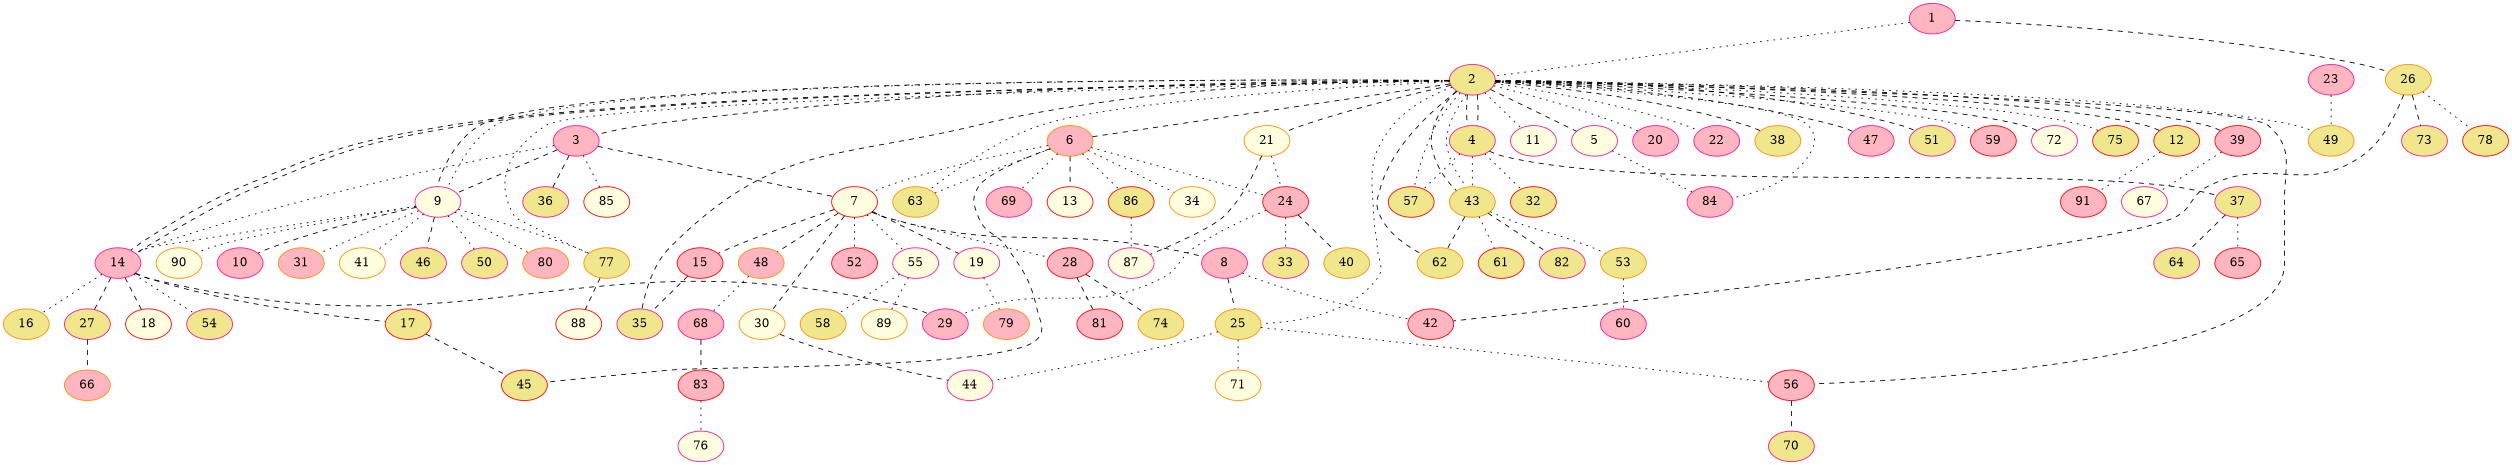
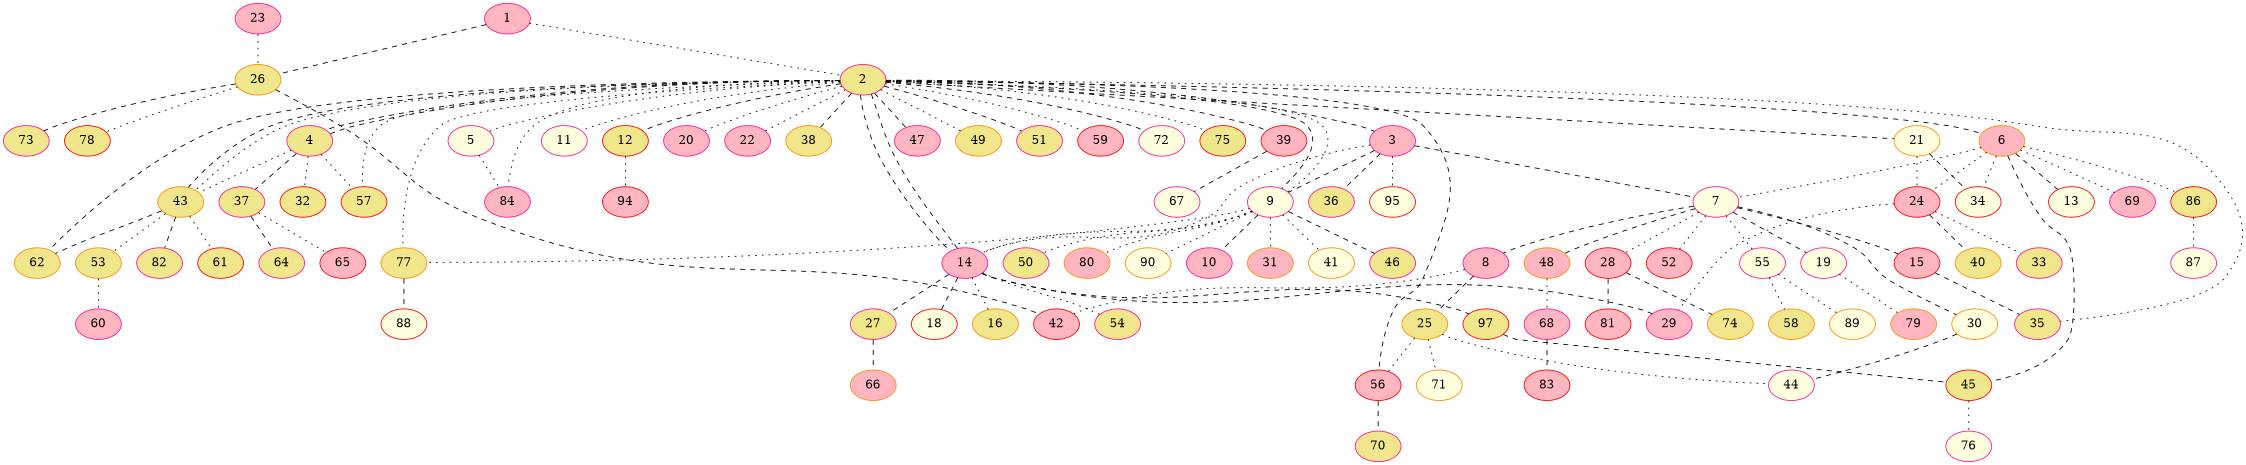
(1533, 110) -> (645, 99)
(2331, 110) -> (258, 49)
(1011, 118) -> (1701, 98)
(2191, 171) -> (1230, 171)
(607, 202) -> (1393, 202)
(855, 202) -> (1716, 202)
(916, 202) -> none
(1192, 202) -> (1978, 202)
(2083, 202) -> (625, 202)
(1219, 220) -> (1947, 171)
(1375, 229) -> none
(408, 324) -> (1486, 324)
(701, 416) -> (1969, 416)
